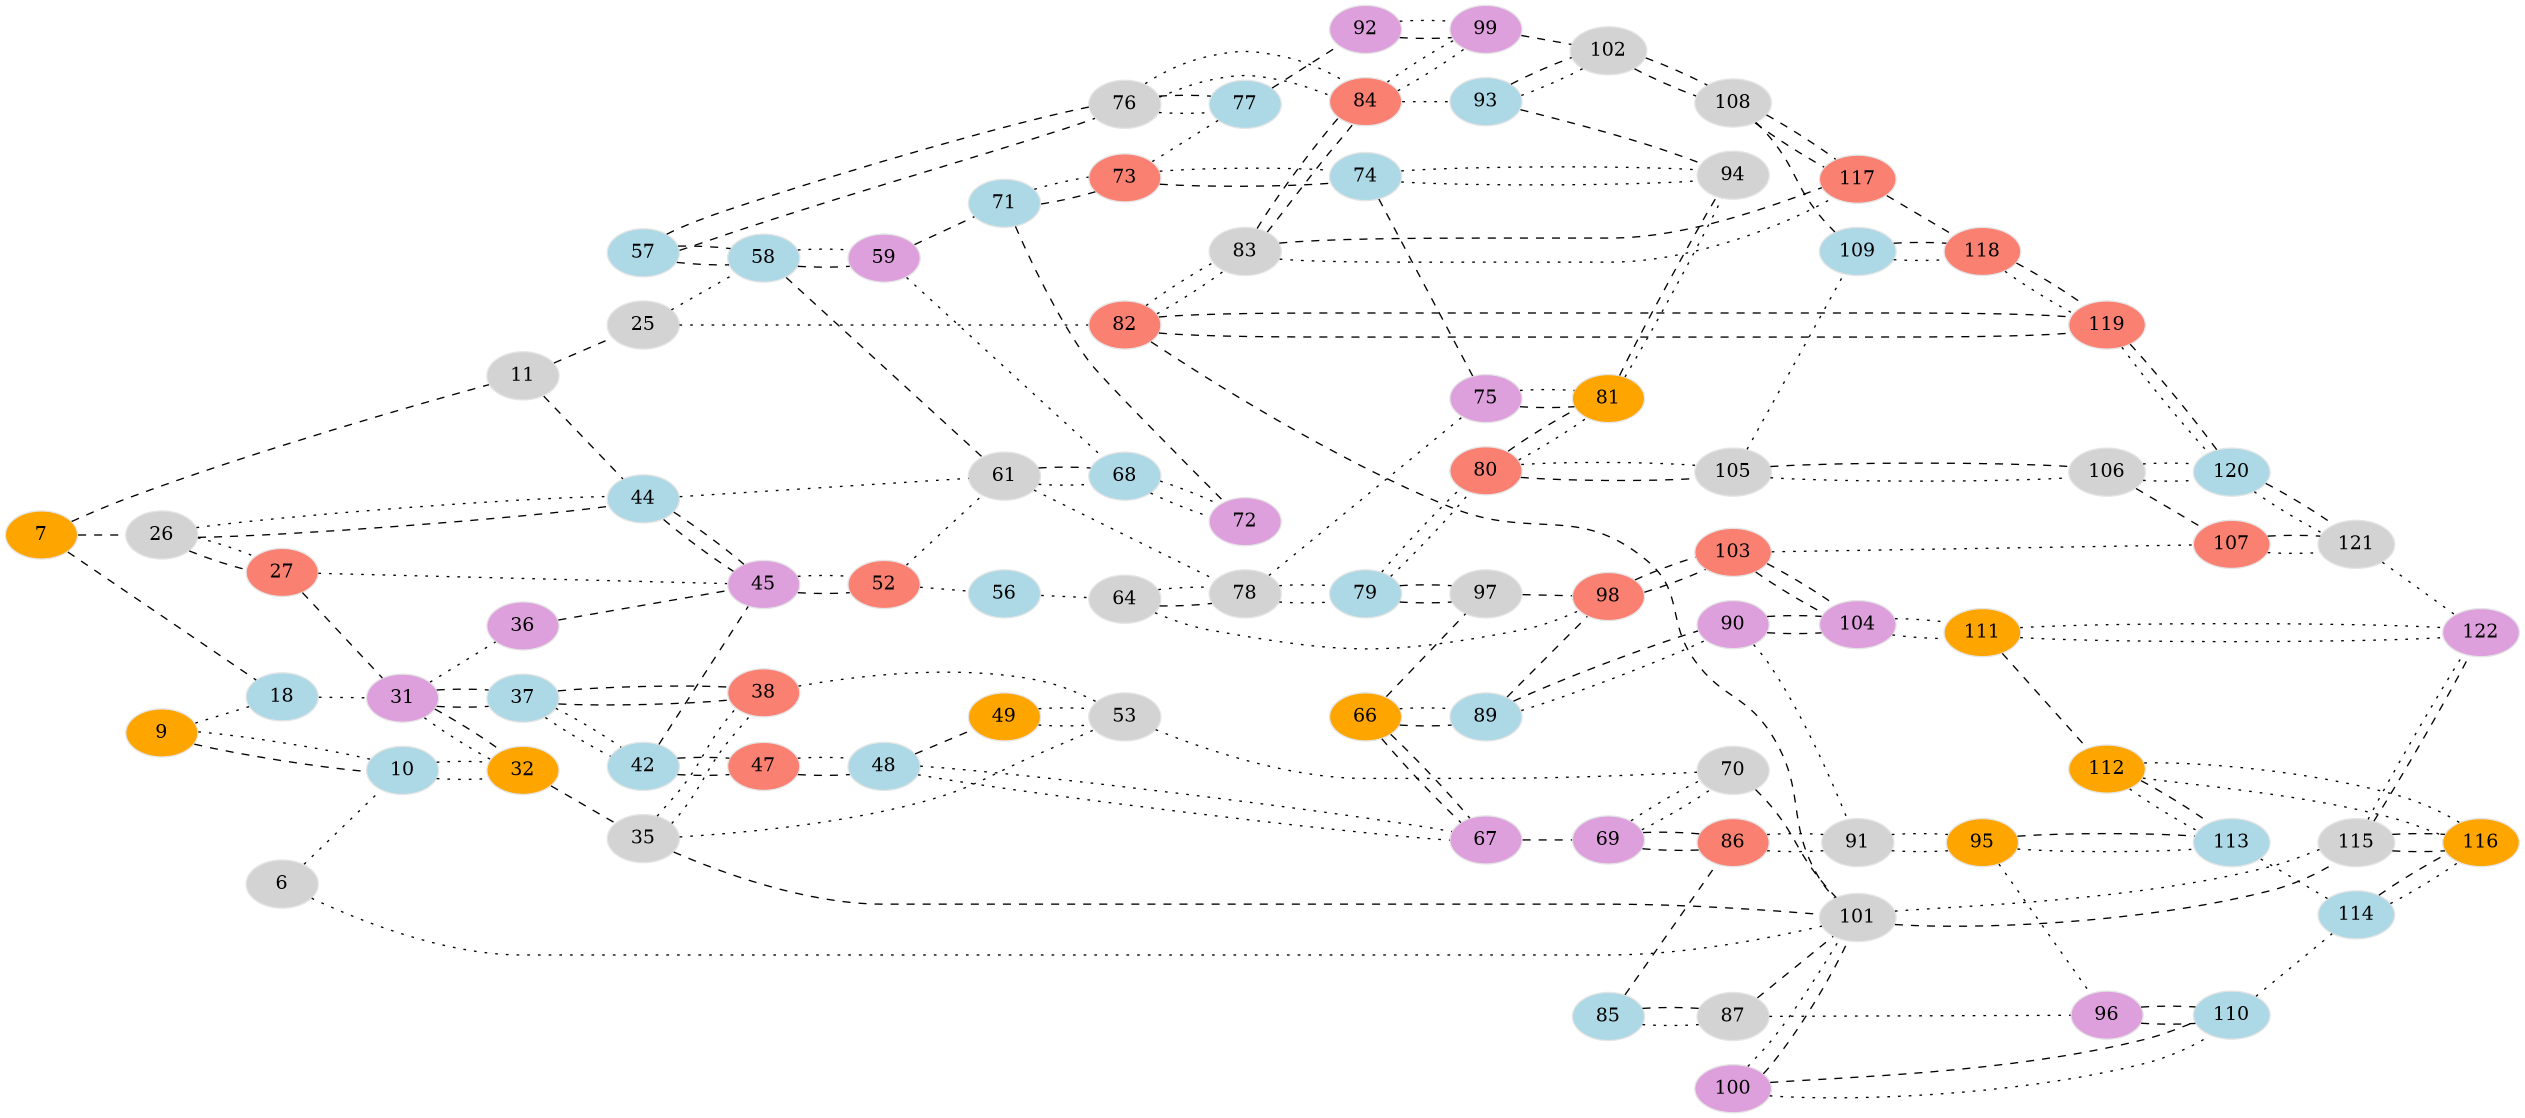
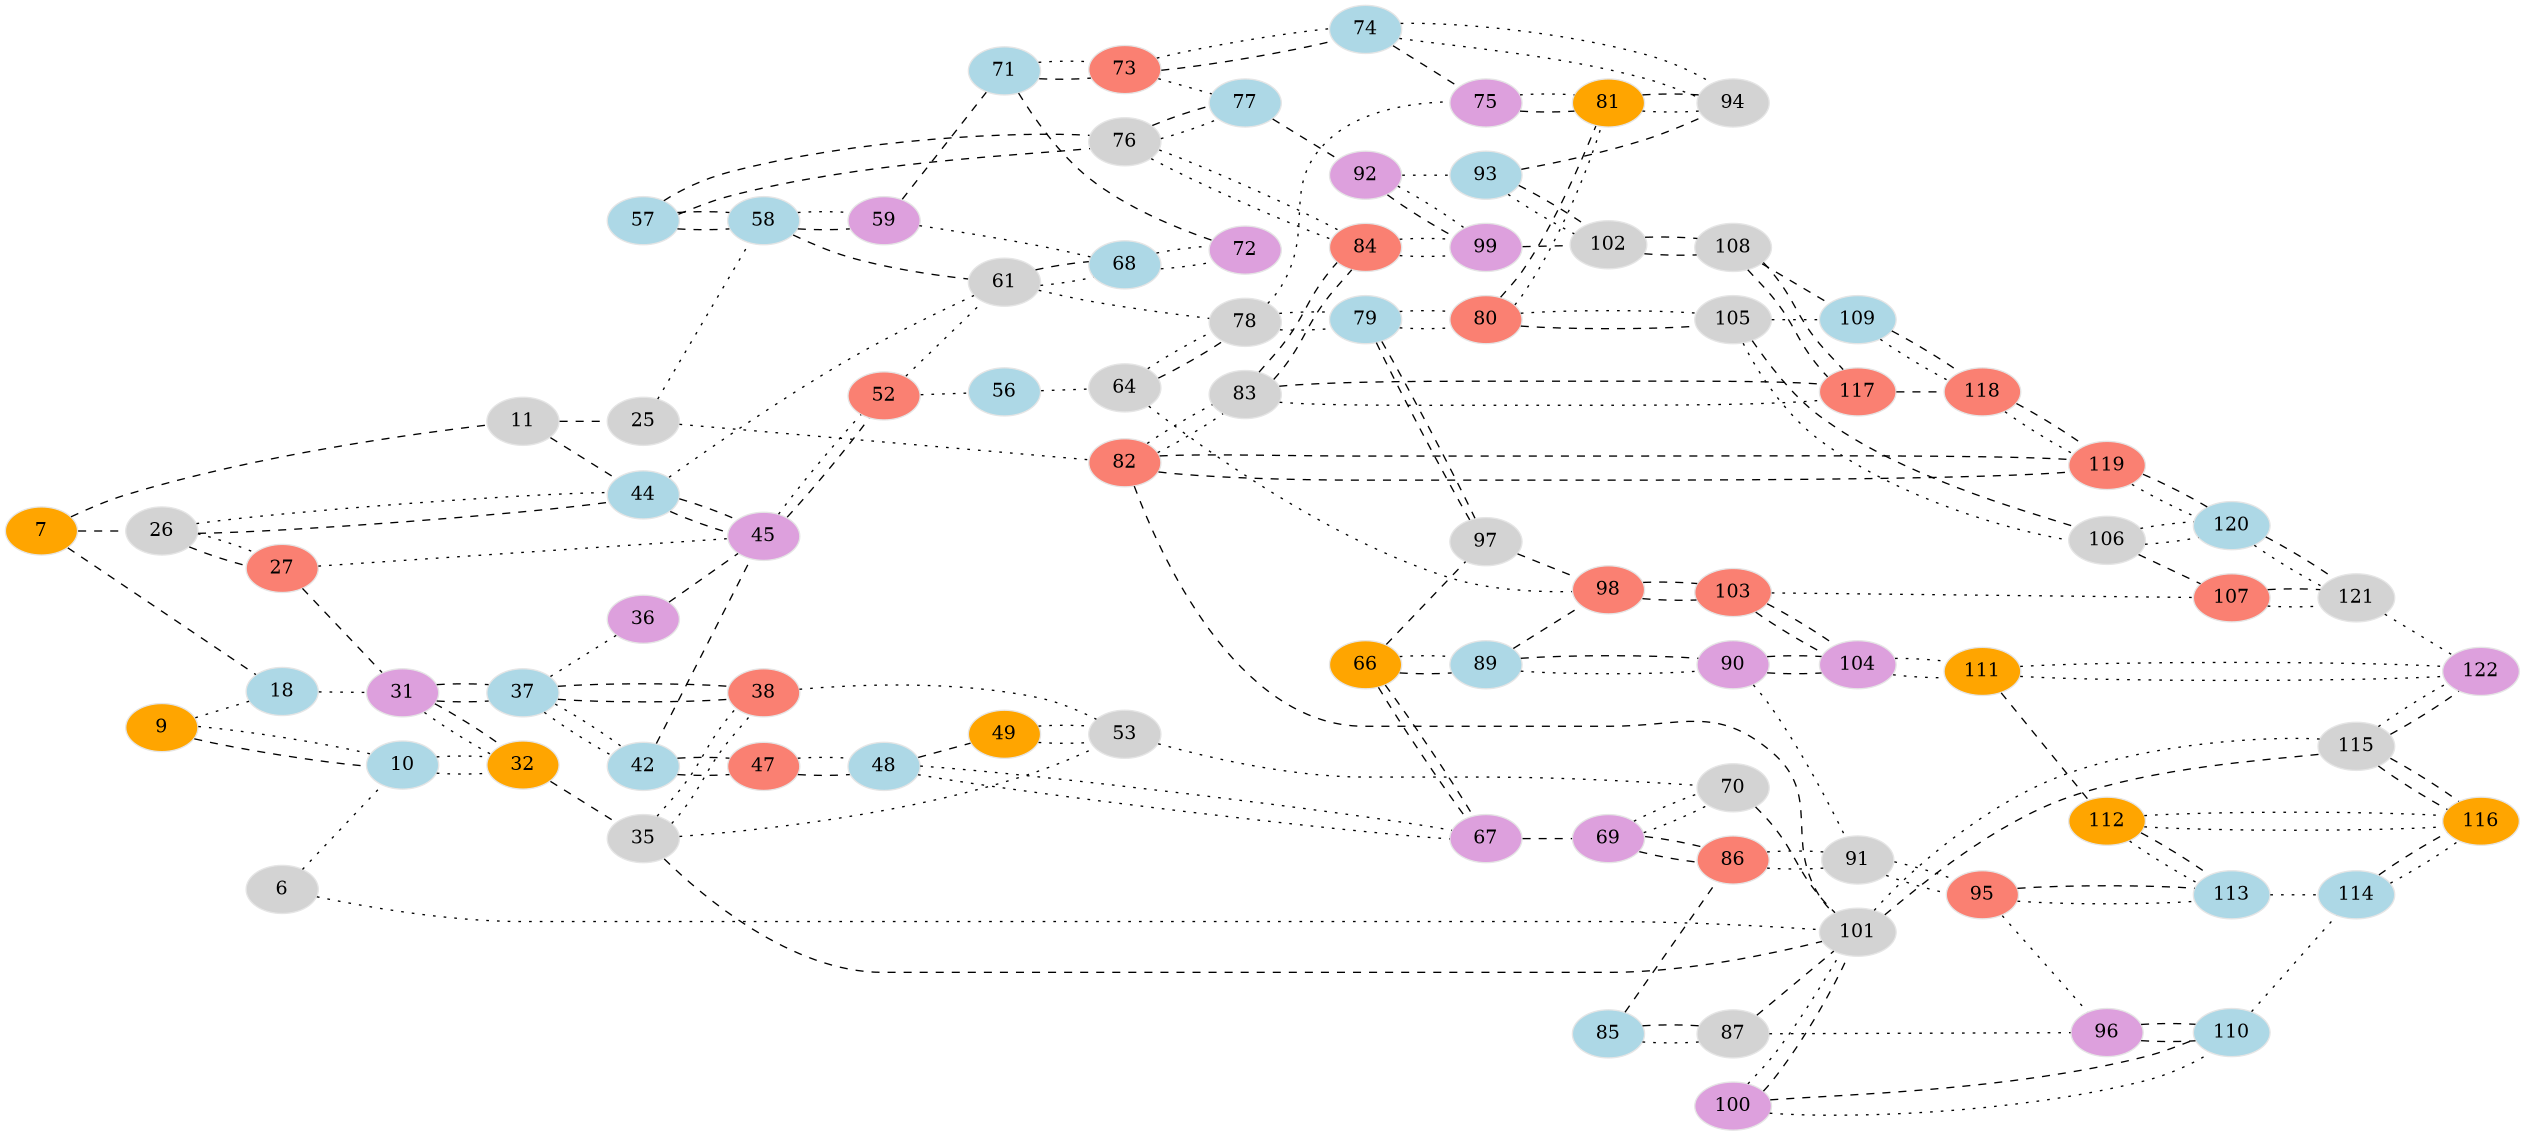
(1426, 102) -> (1426, 175)
(463, 662) -> (583, 656)
(1982, 843) -> (1982, 895)
